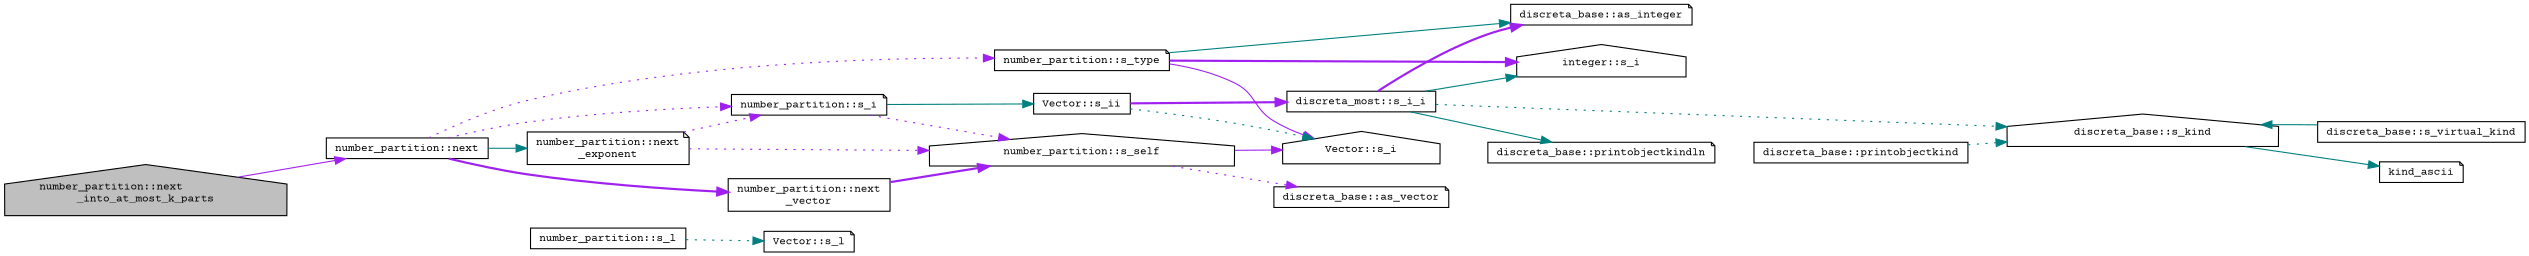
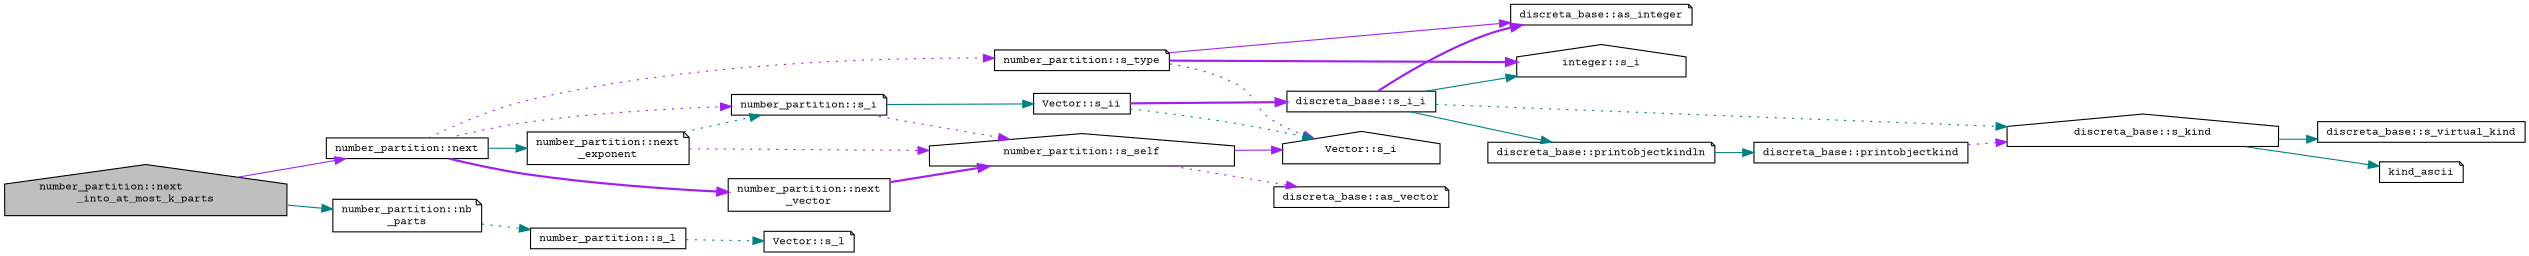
(1335, 38) -> (1335, 38)
(1243, 88) -> (1243, 88)
(1361, 102) -> (1361, 102)
(717, 125) -> (717, 125)
(2295, 125) -> (2293, 139)
(1982, 144) -> (1982, 144)
none -> (1729, 153)
none -> (407, 216)
